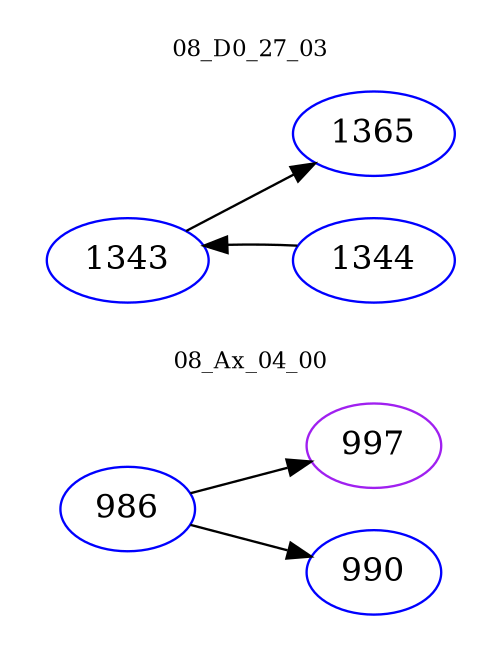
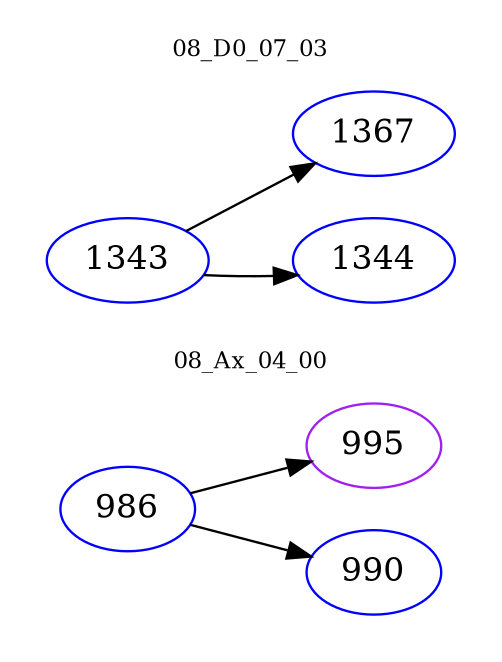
(251, 50) -> (251, 50)
(374, 134) -> (374, 134)
(262, 245) -> (239, 276)
(374, 446) -> (374, 446)
